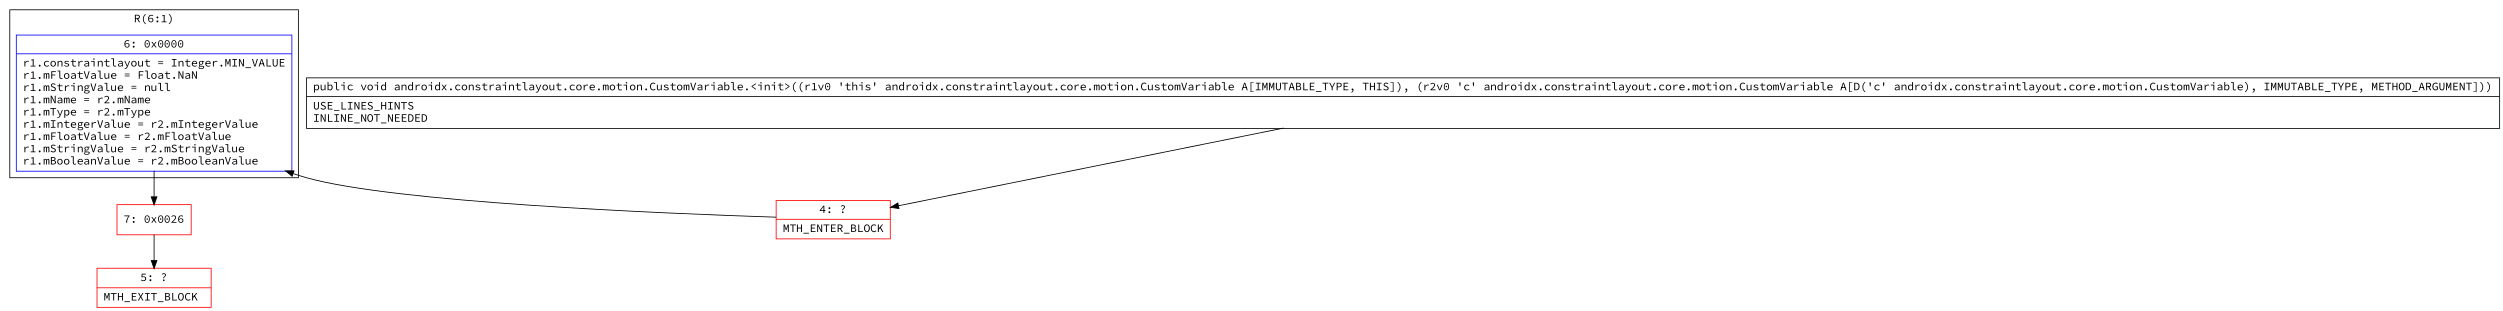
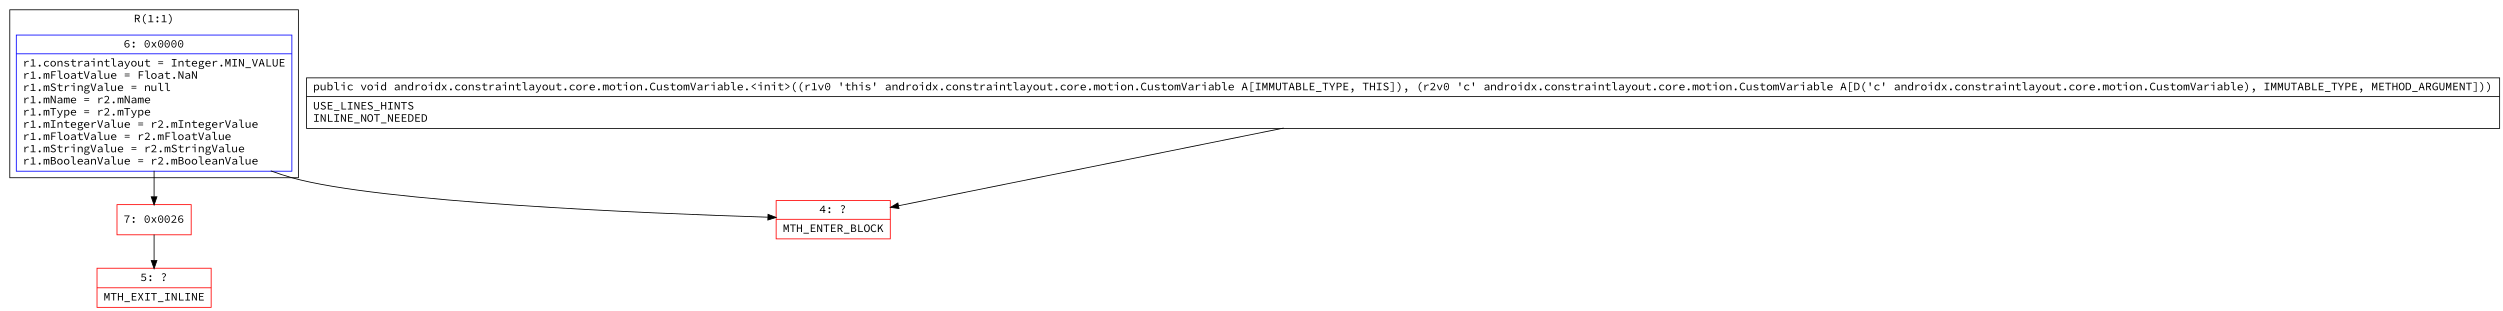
(154, 19) -> (154, 19)
(534, 205) -> (518, 205)
(151, 297) -> (154, 297)
